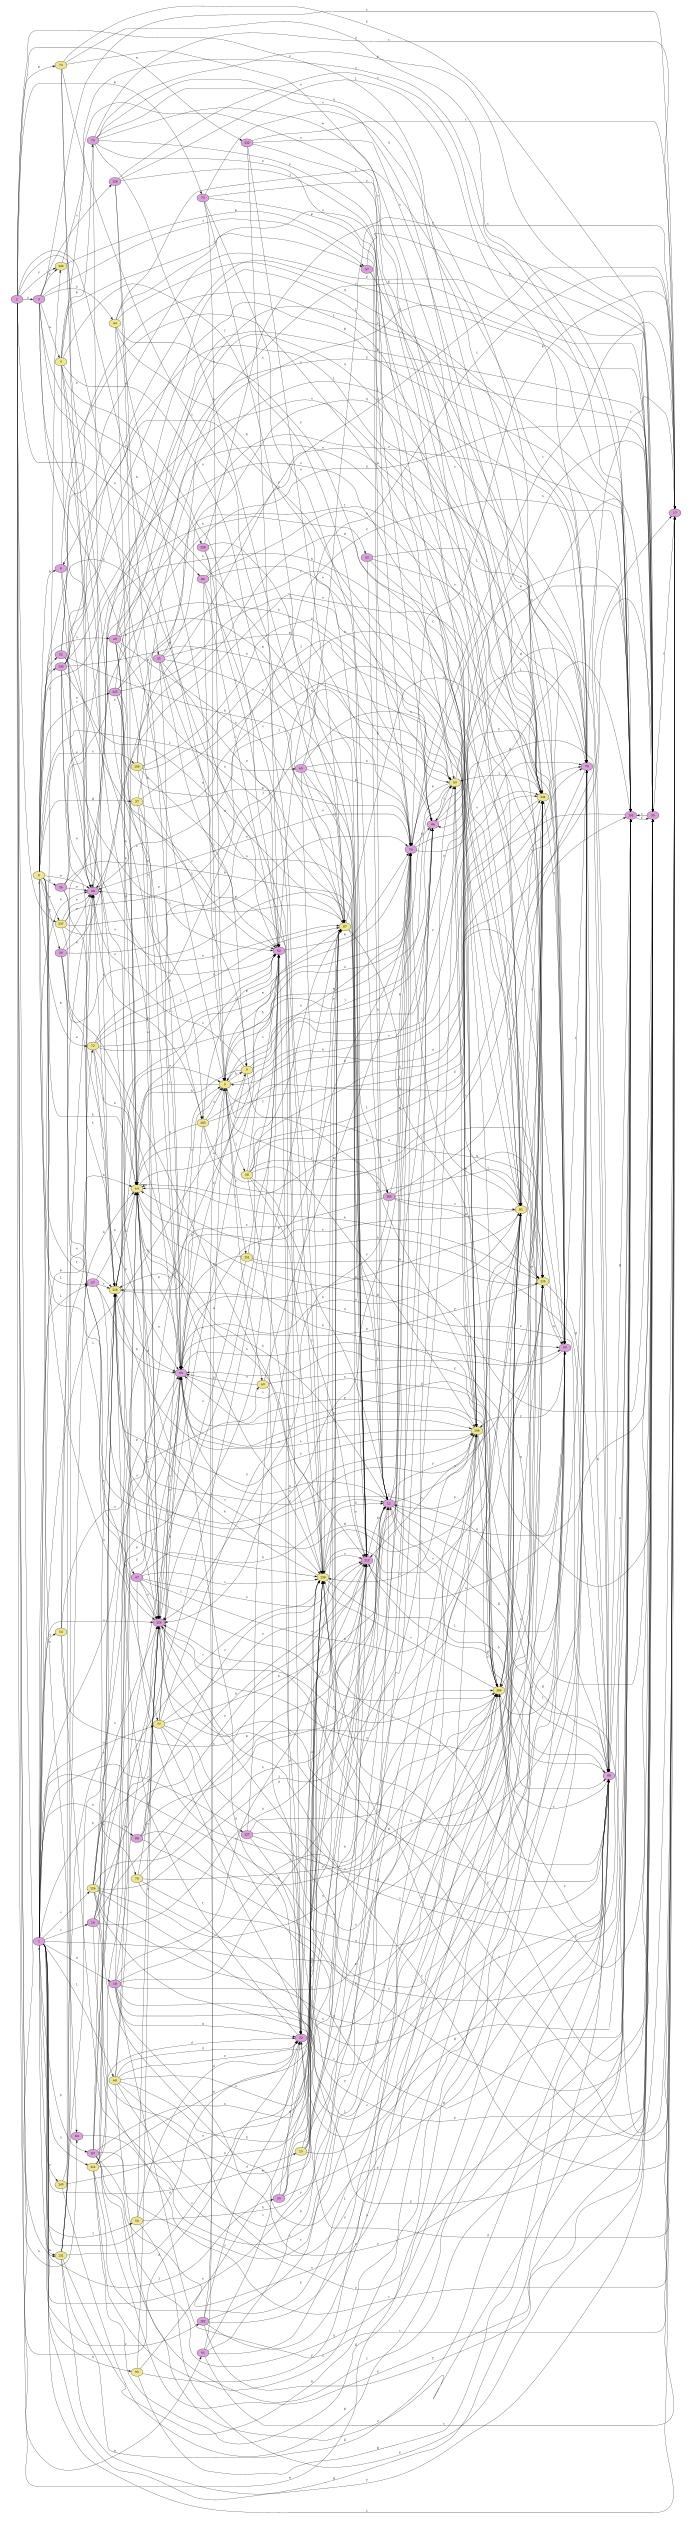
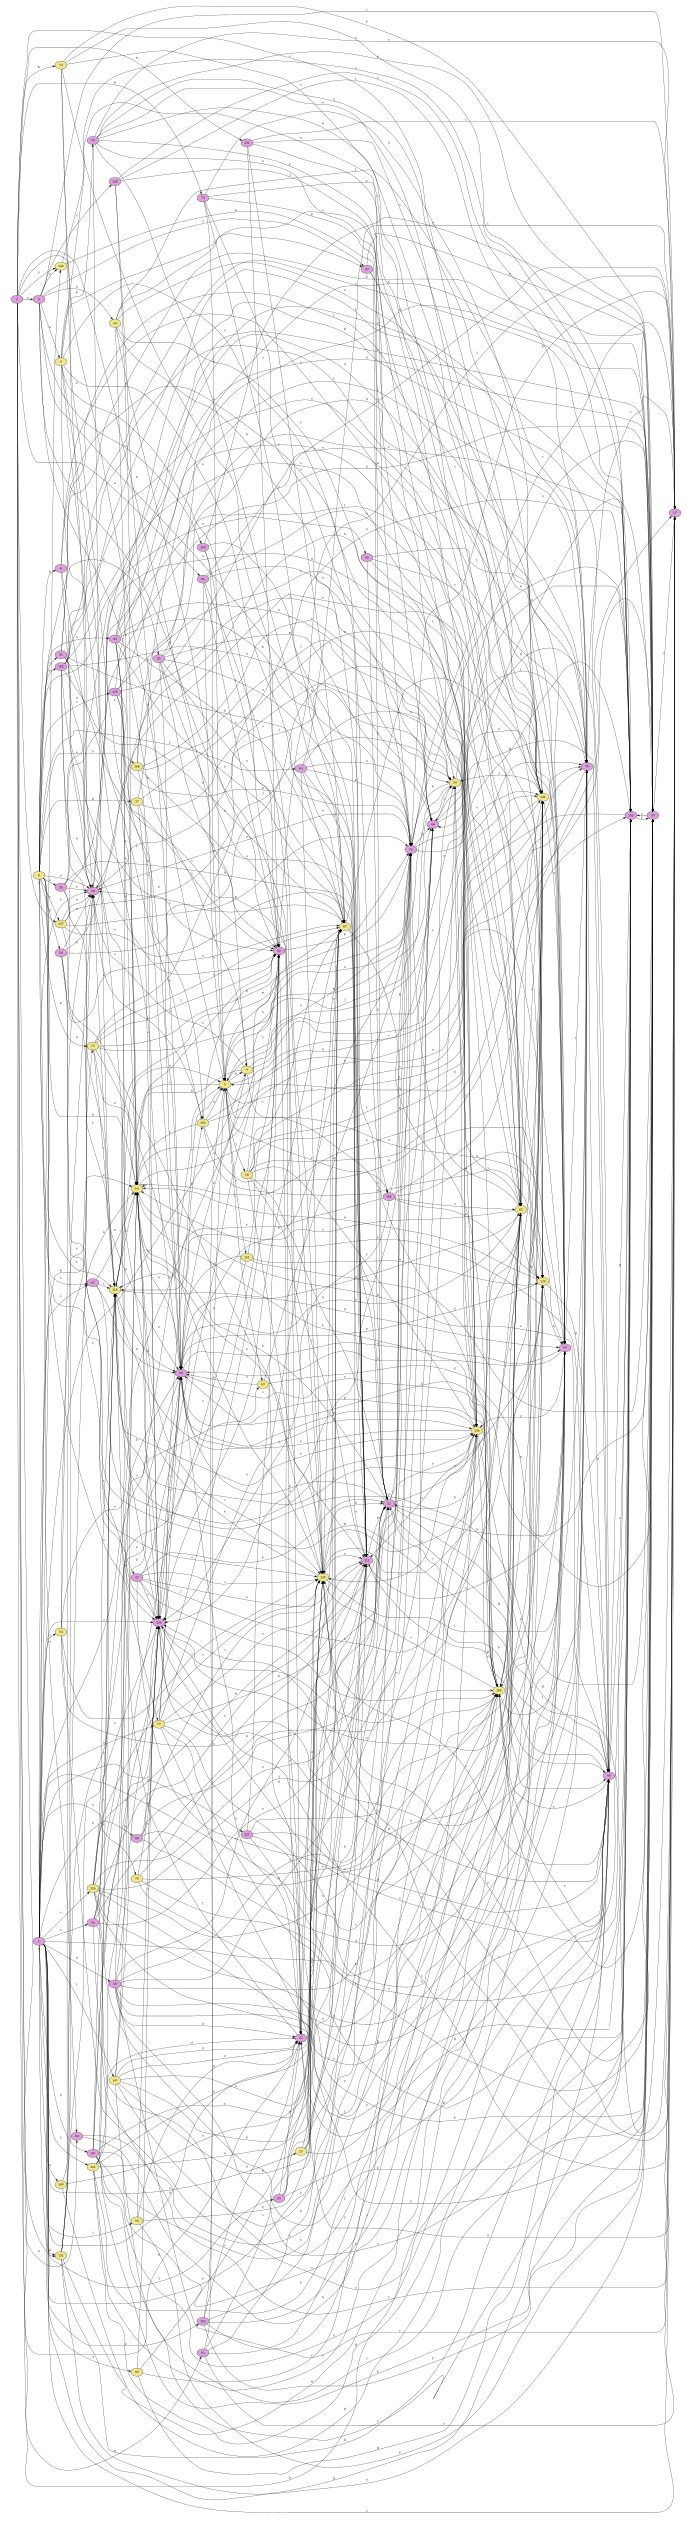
(424, 676) -> (449, 735)
(192, 1247) -> (190, 1225)
none -> (465, 2006)
(298, 2072) -> (169, 1684)
